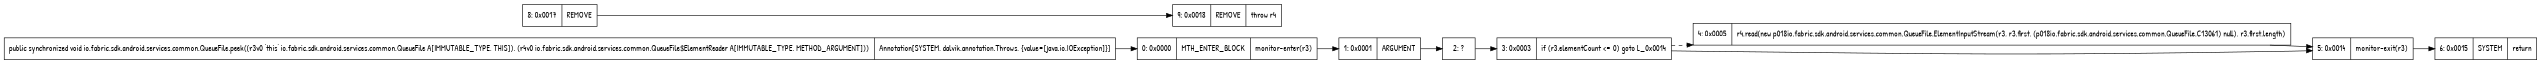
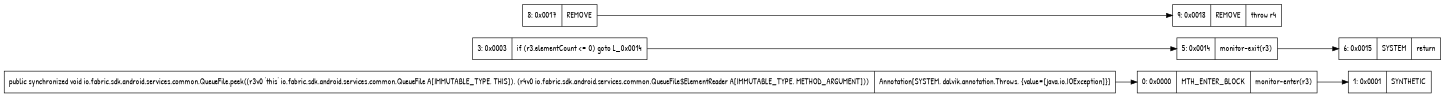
(1992, 34) -> none
(1399, 48) -> (1409, 82)
(1459, 49) -> none
